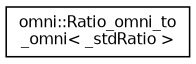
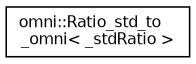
(98, 32) -> (98, 32)
